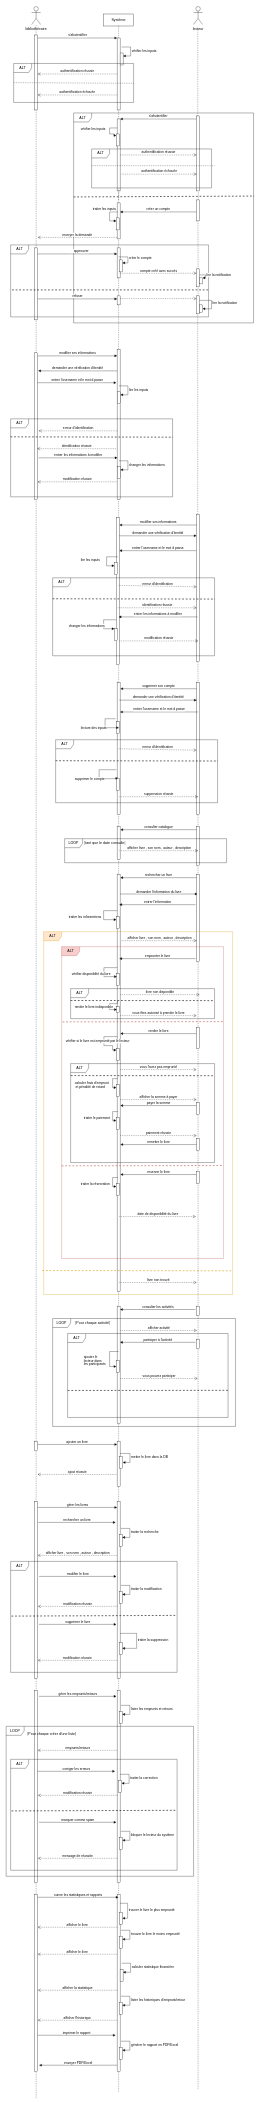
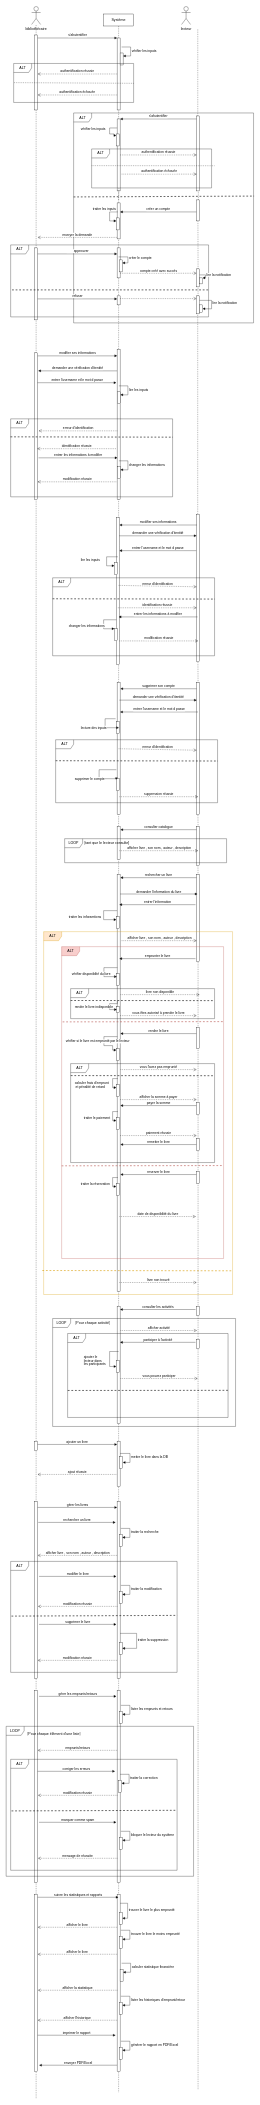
(198, 15) -> (186, 15)
(109, 843) -> (110, 845)
(55, 1734) -> (56, 1736)
